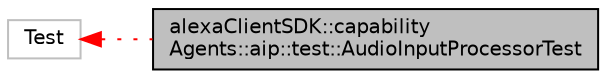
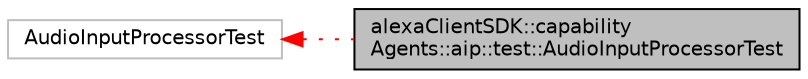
(44, 39) -> (145, 39)
